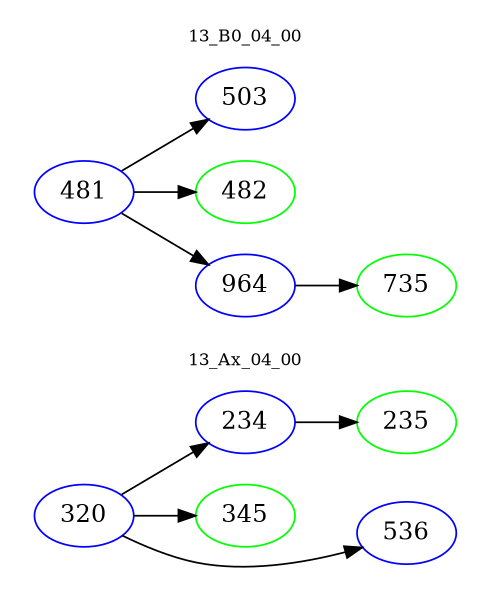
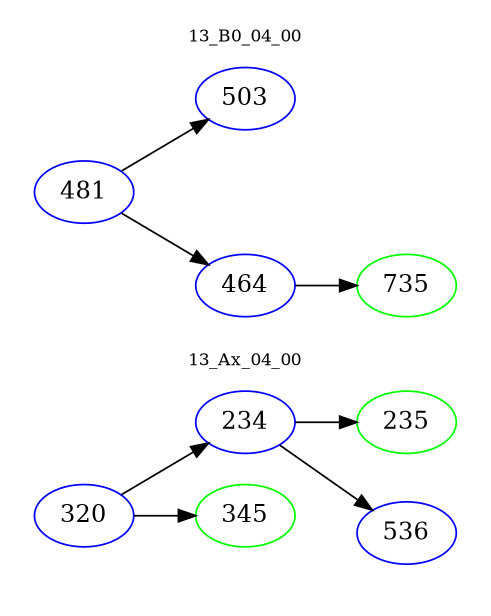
(245, 192) -> none
(245, 286) -> (245, 286)
(232, 566) -> (319, 472)
